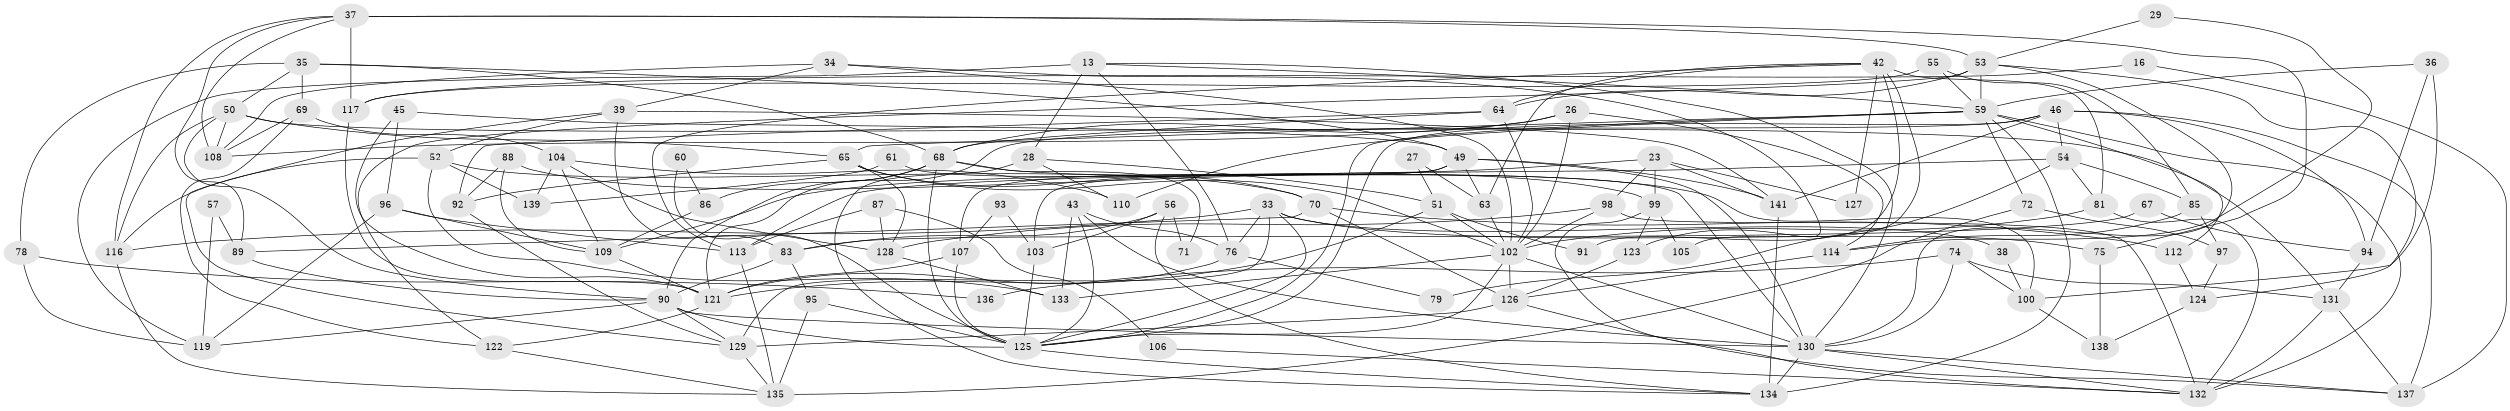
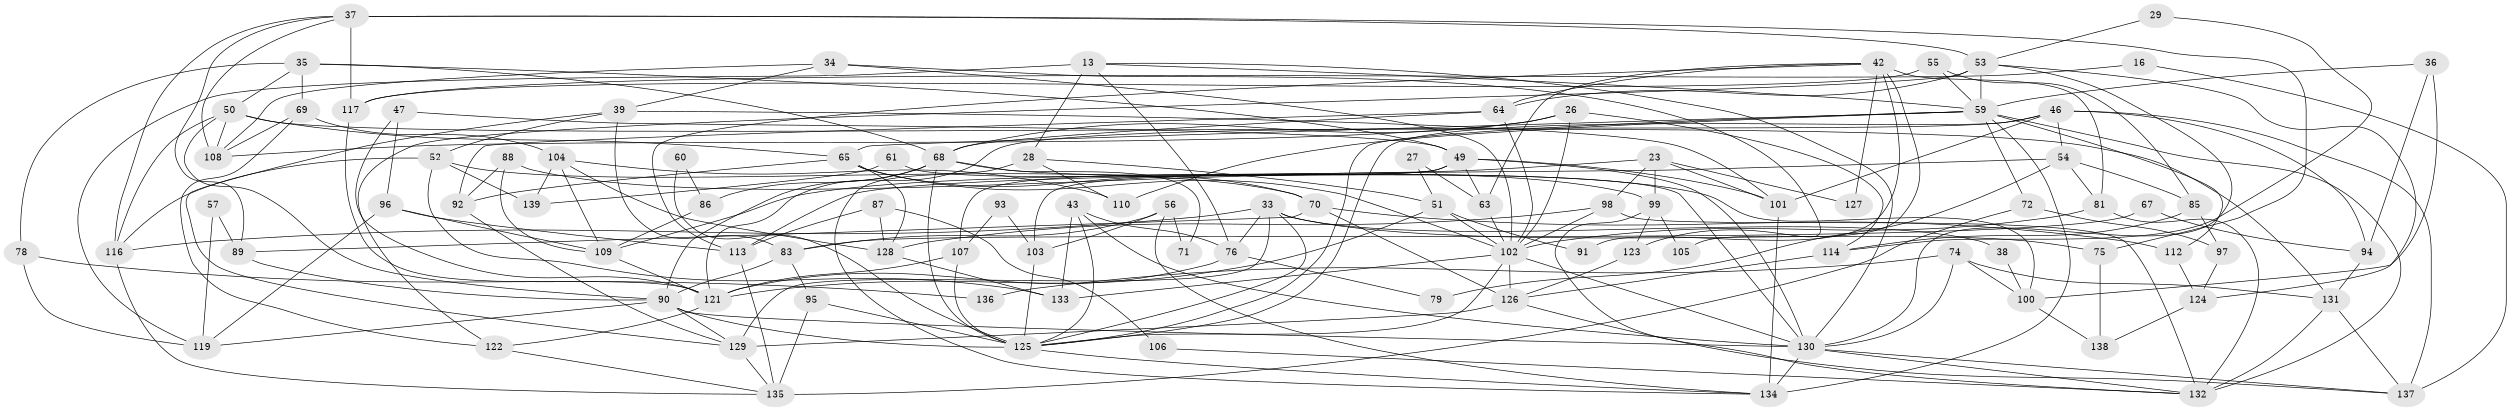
(400, 111) -> (400, 111)
(1779, 205) -> (1779, 205)
